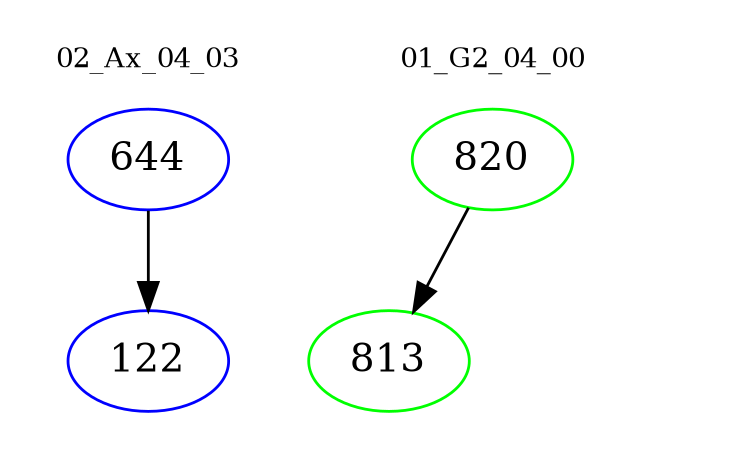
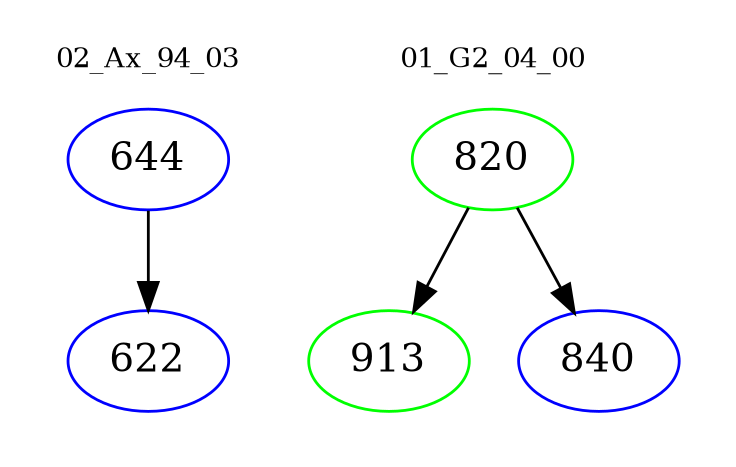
(148, 60) -> (148, 60)
(148, 361) -> (148, 361)
(389, 361) -> (389, 361)
none -> (599, 361)
